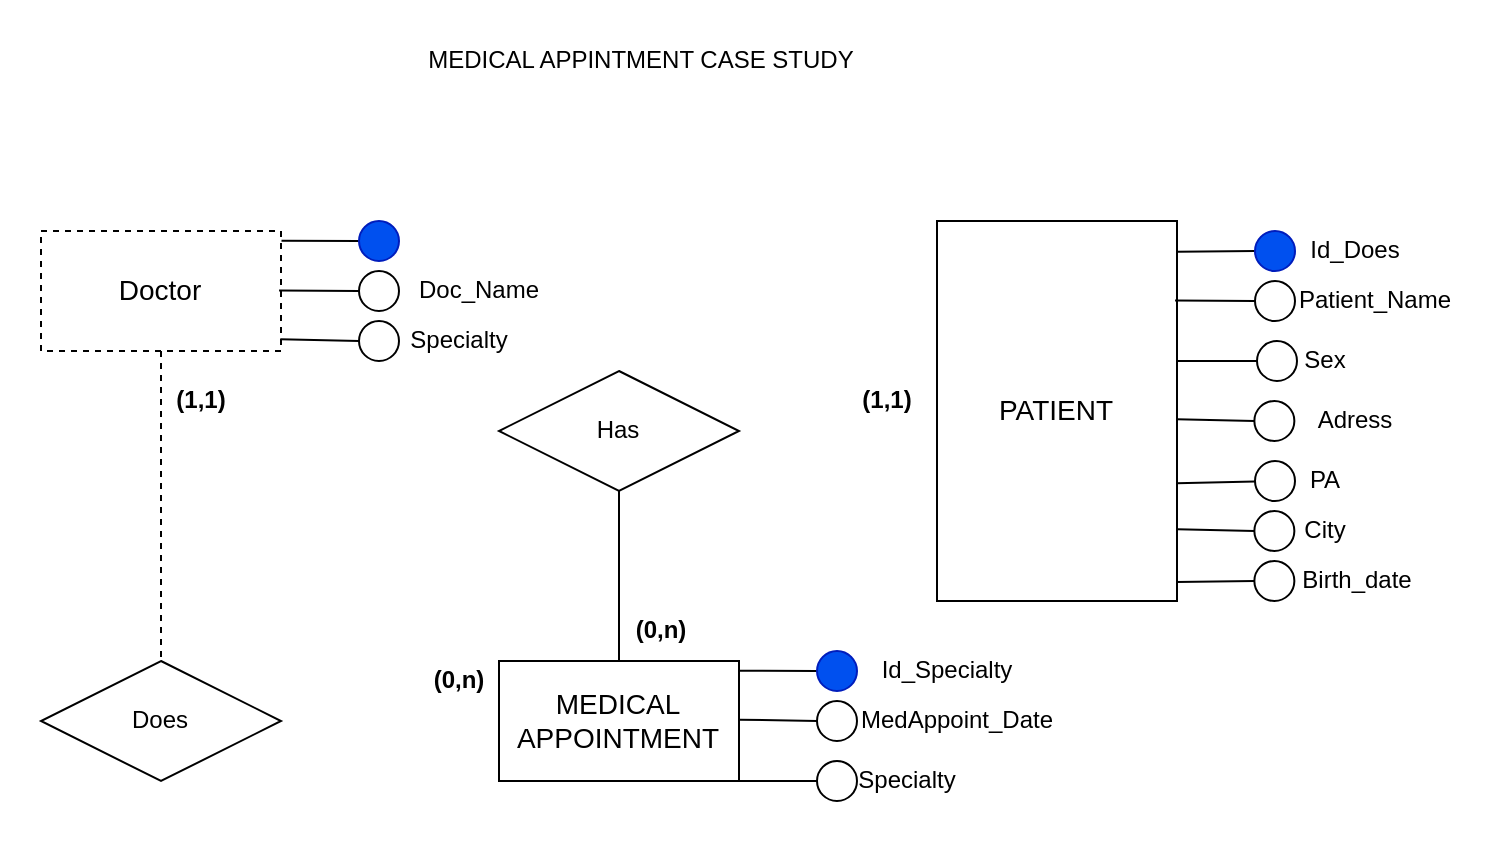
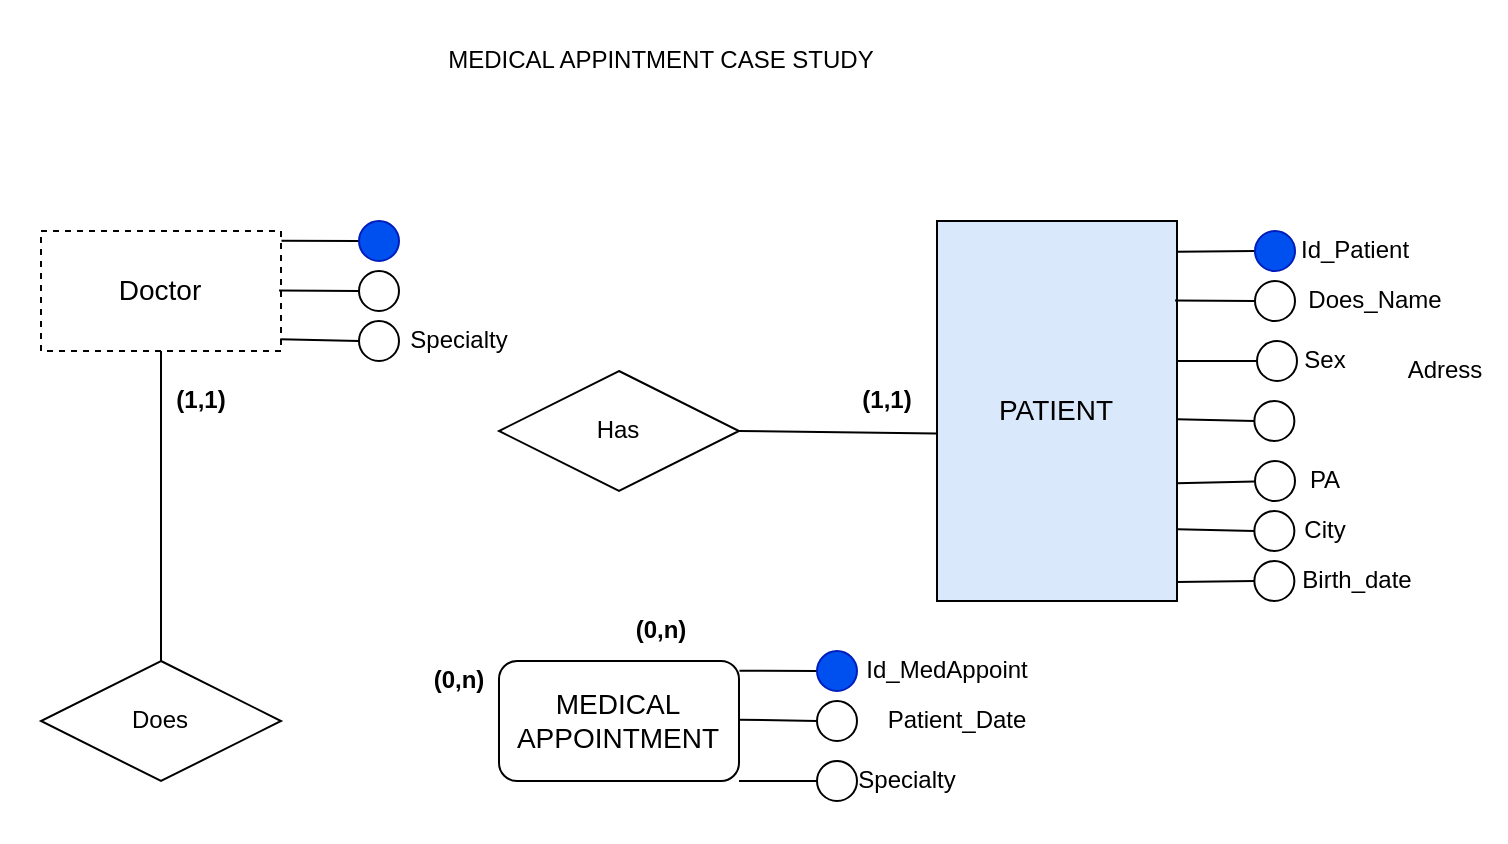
(641, 61) -> (661, 61)
(1356, 251) -> (1356, 251)
(479, 291) -> none
(1376, 301) -> (1376, 301)
(1057, 411) -> (1057, 411)
(1354, 421) -> (1444, 371)
none -> (838, 432)
(161, 508) -> (161, 508)
(619, 576) -> none
(948, 671) -> (948, 671)
(619, 721) -> (619, 721)
(958, 721) -> (958, 721)
